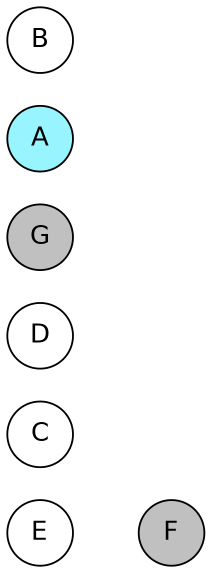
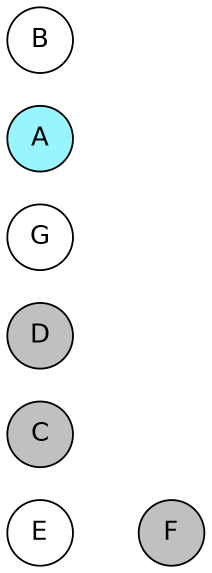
(40, 237) -> (40, 237)
(40, 336) -> (40, 336)
(40, 434) -> (40, 434)
